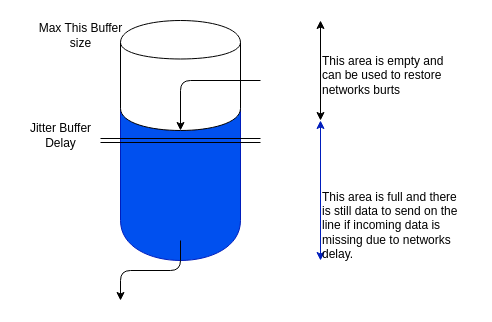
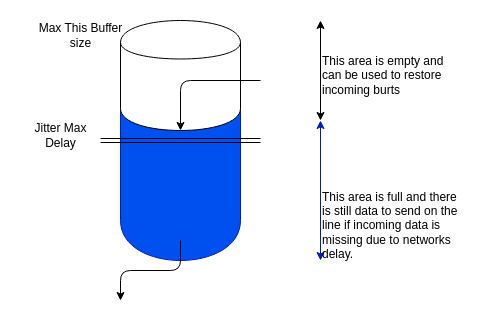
(390, 76) -> (390, 76)
(61, 136) -> (61, 136)
